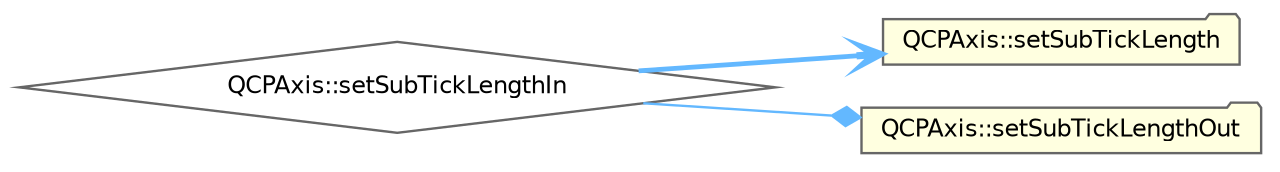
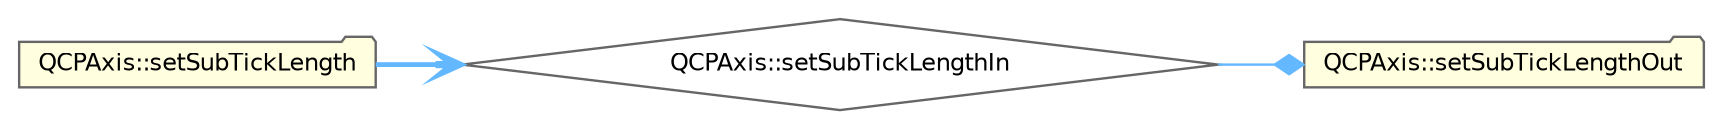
(749, 63) -> (407, 65)
